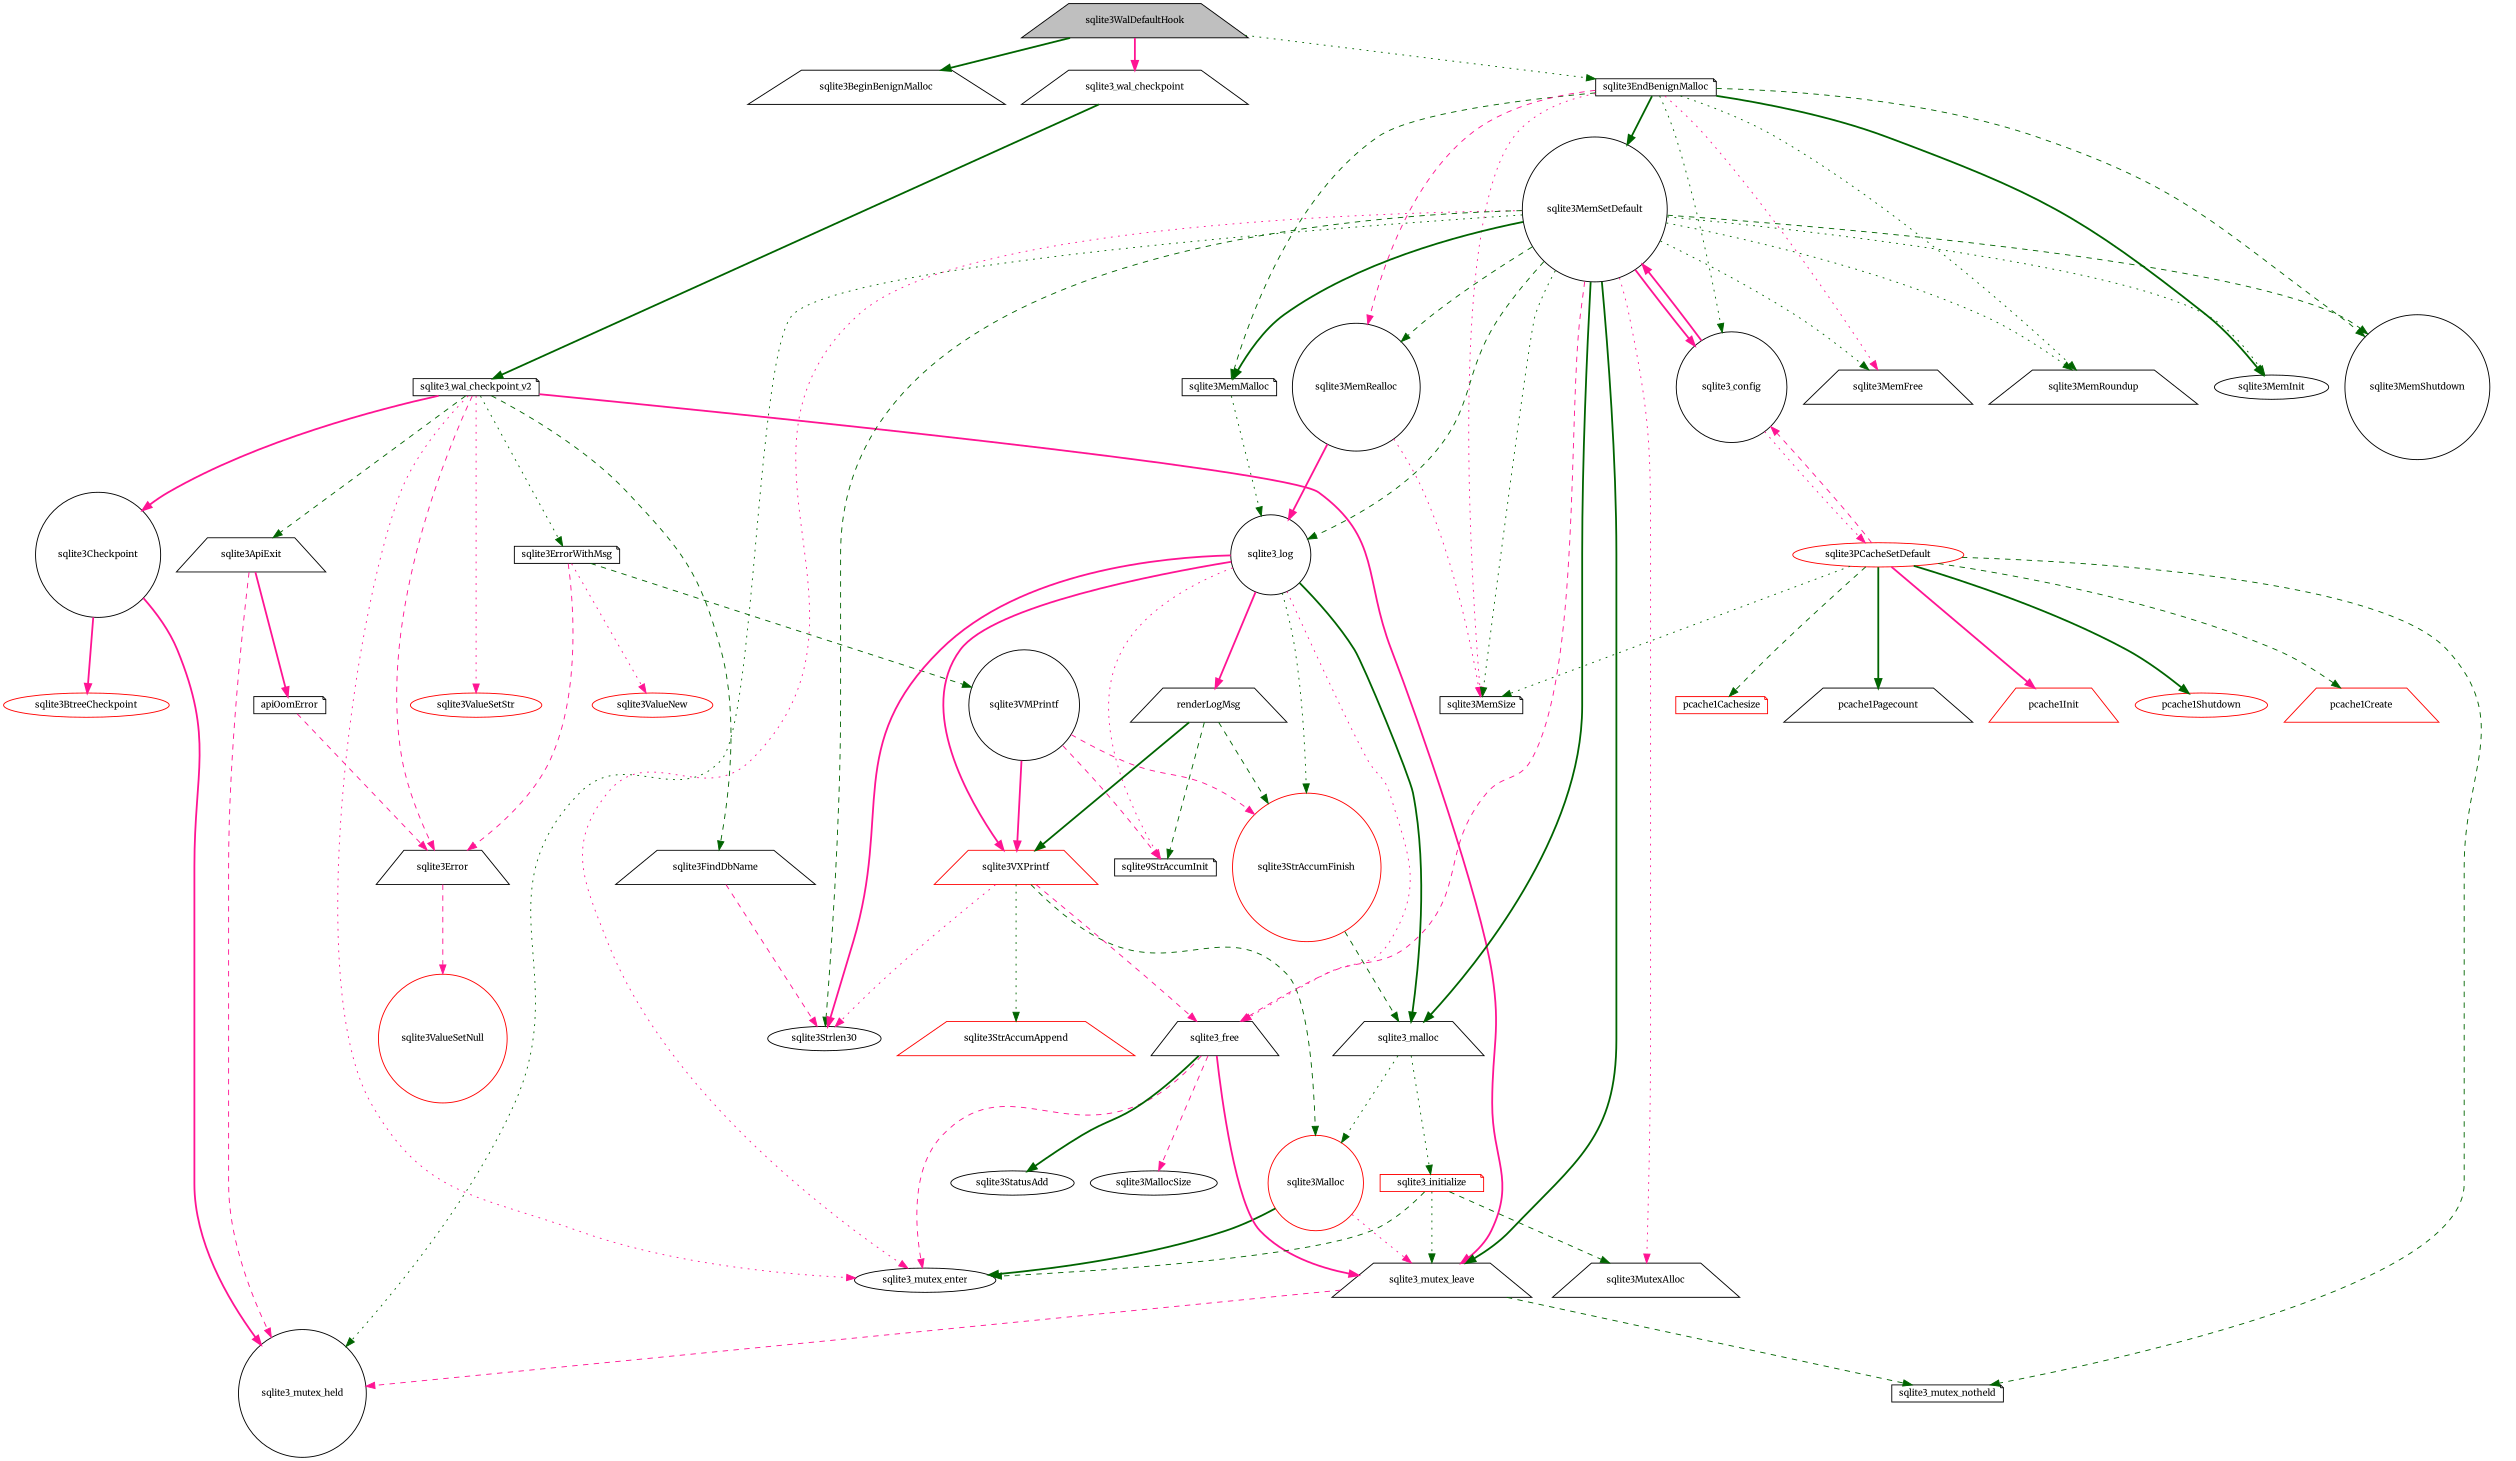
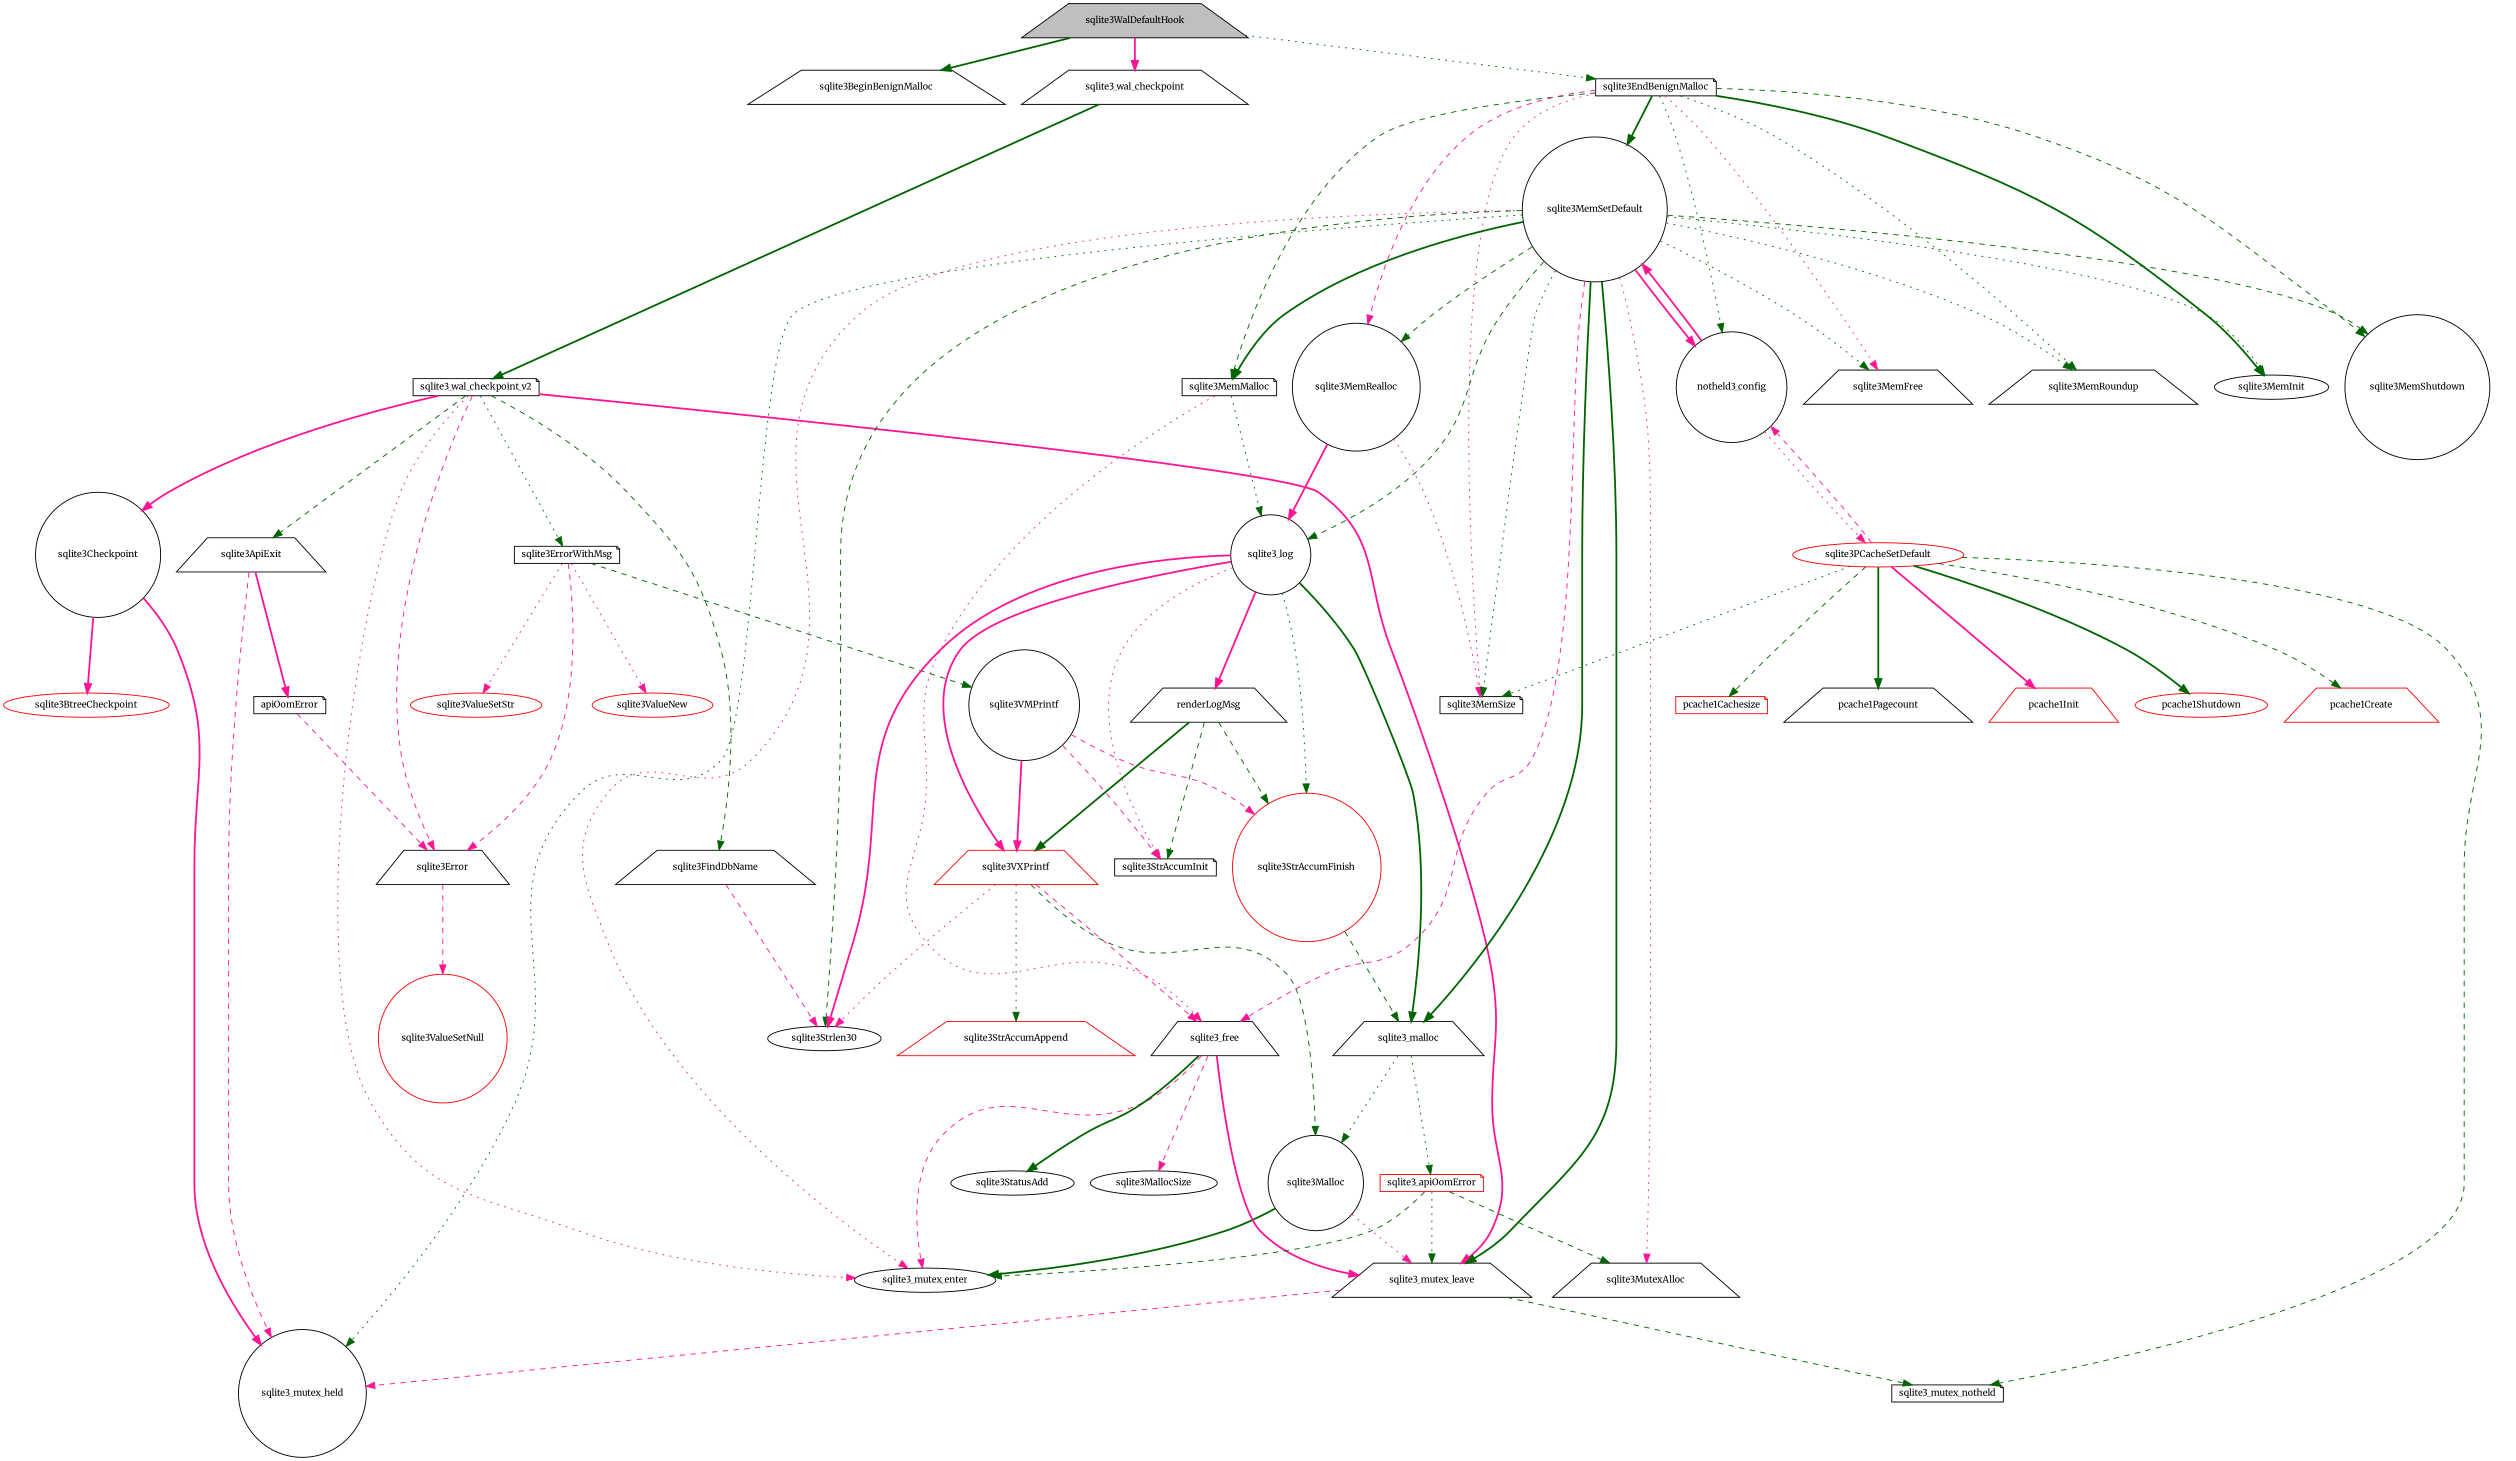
(1732, 387) -> (1732, 387)
(476, 540) -> (525, 624)
(1403, 836) -> (926, 756)
(1165, 867) -> (1165, 867)
(1316, 1183) -> (1316, 1183)
(1432, 1183) -> (1432, 1183)
